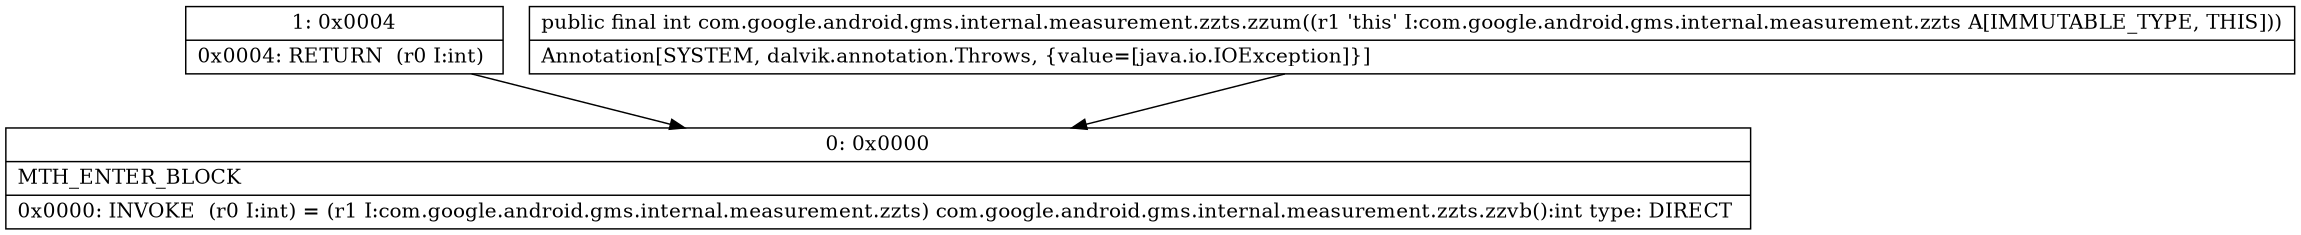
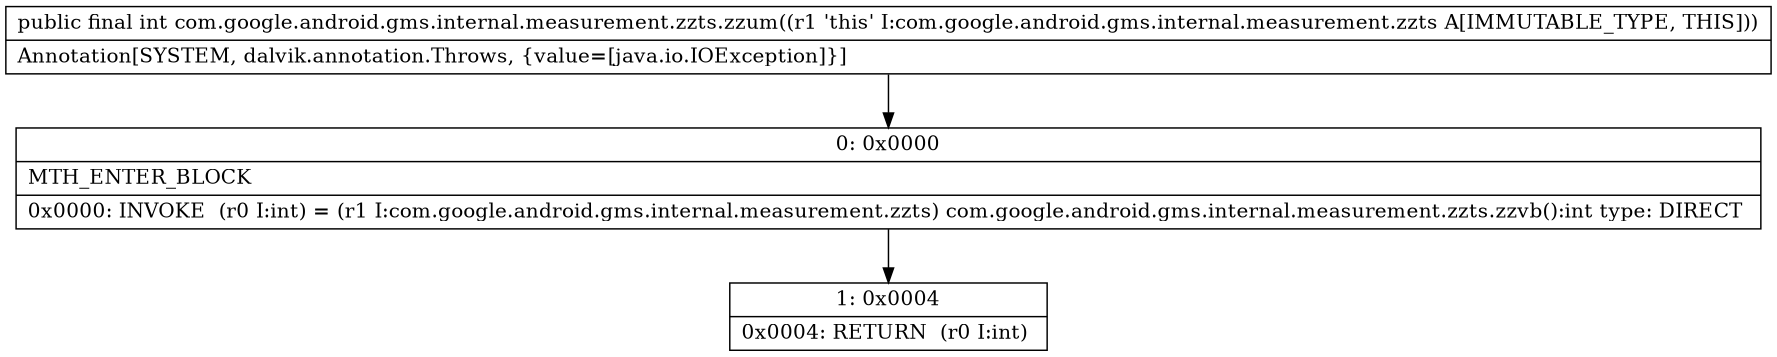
(571, 99) -> (888, 249)
